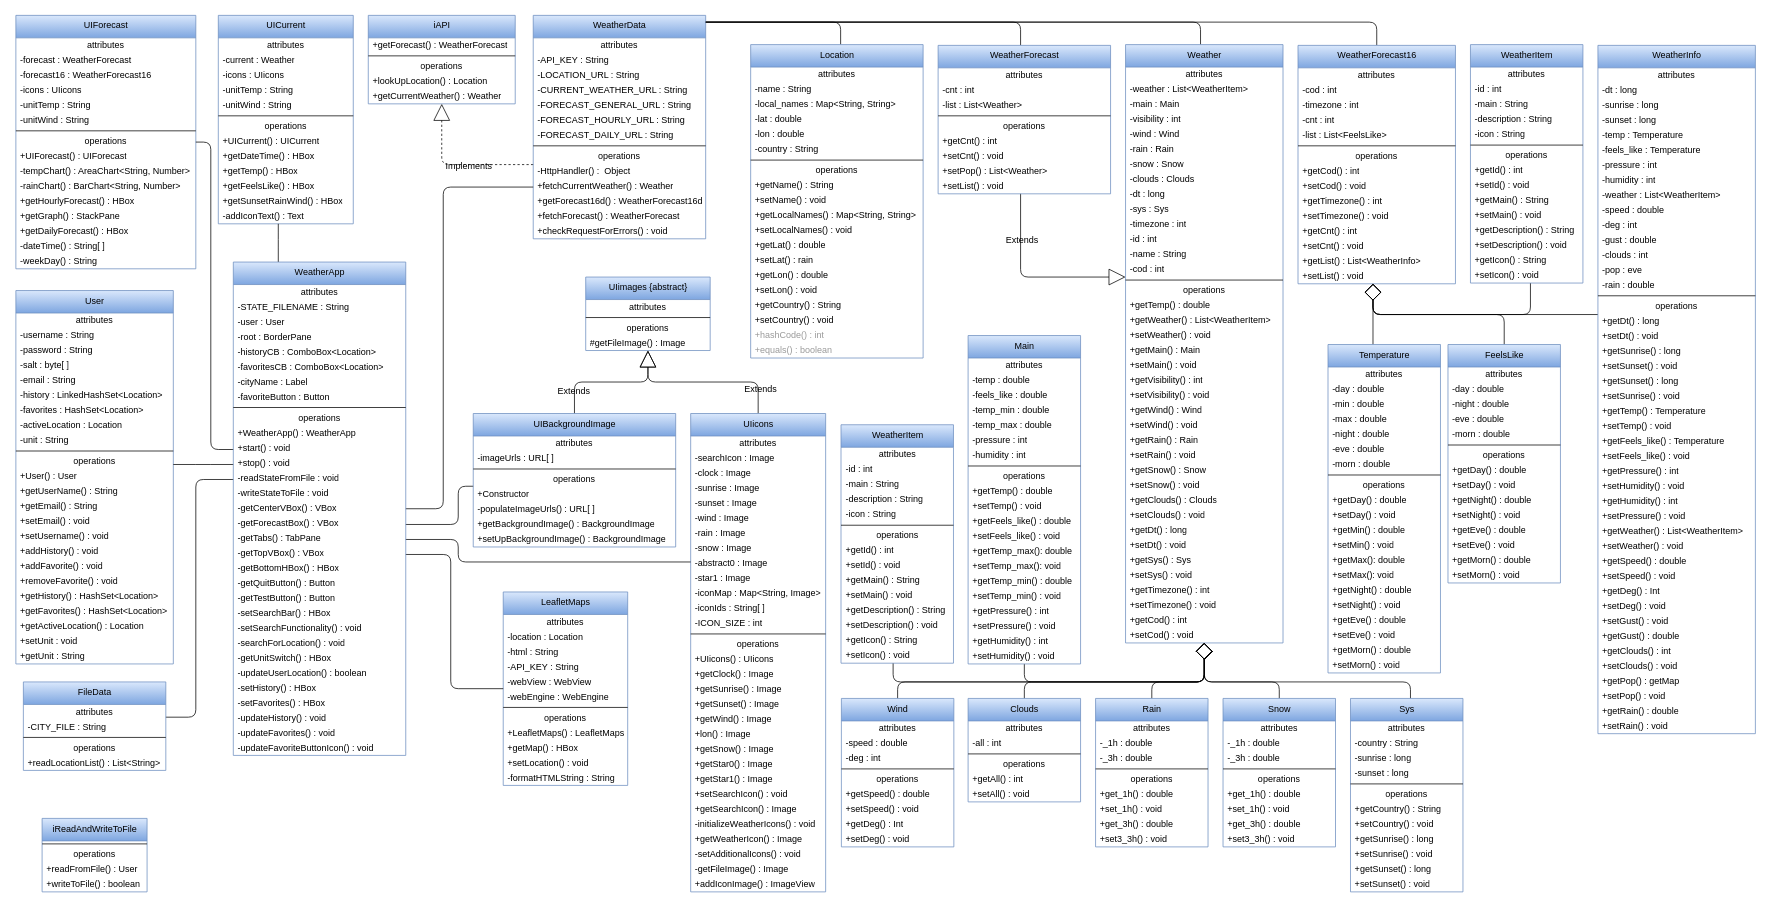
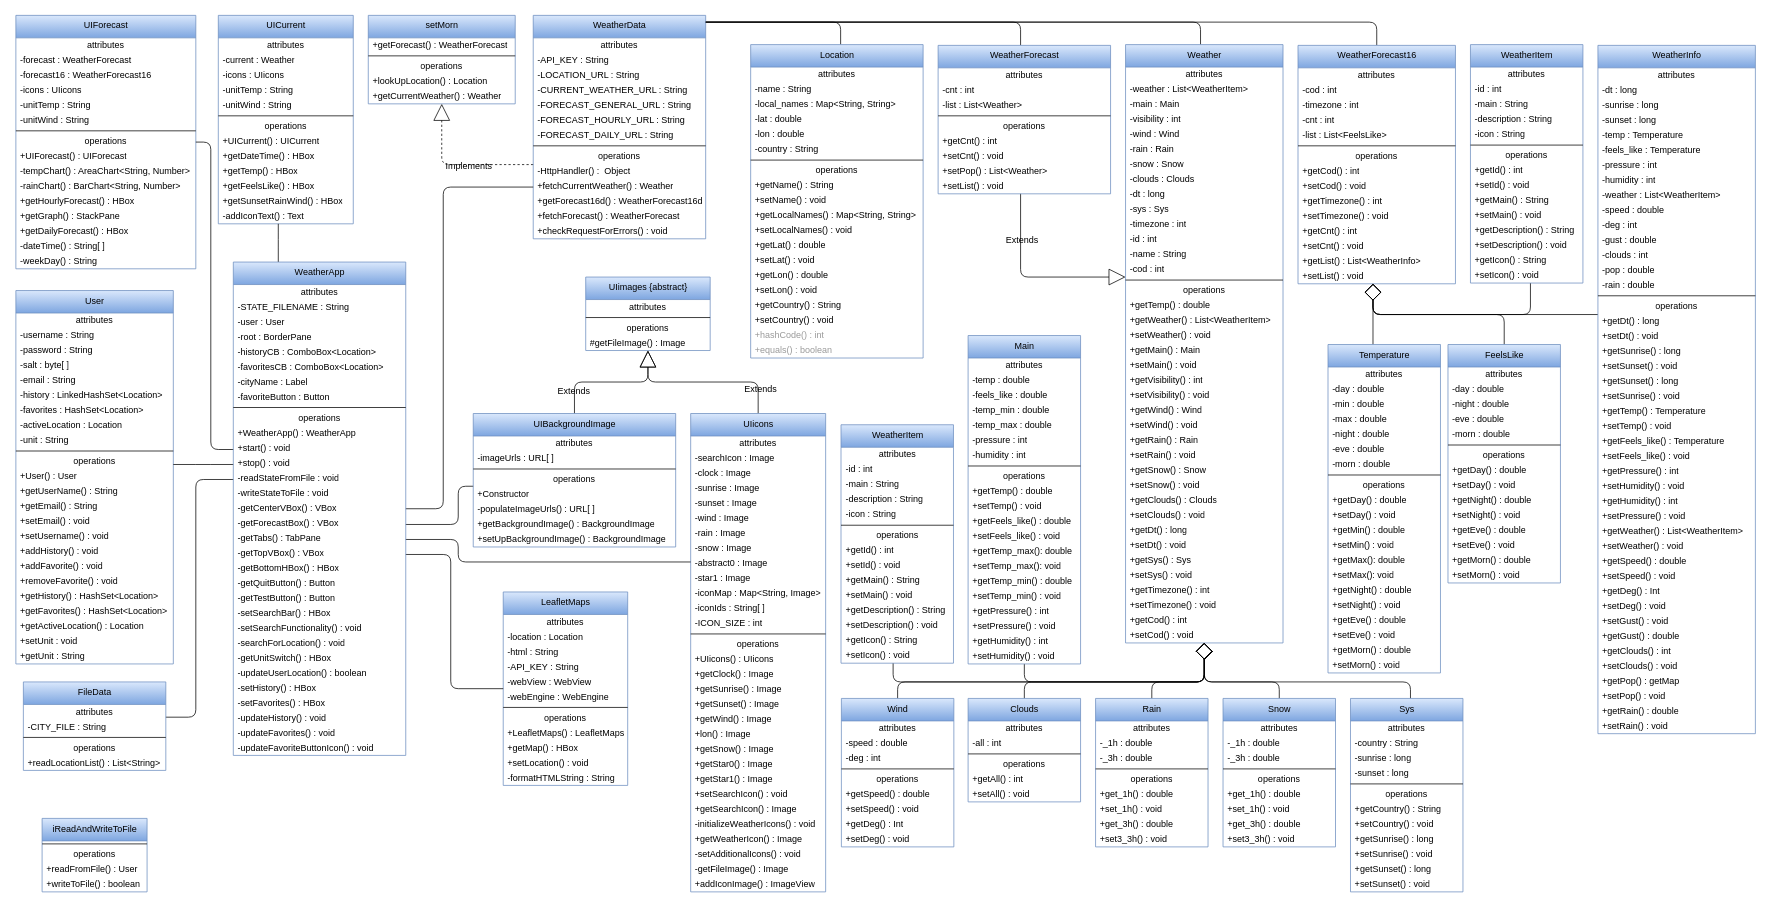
(442, 26) -> (442, 26)
(791, 261) -> (791, 261)
(1624, 270) -> (1630, 270)
